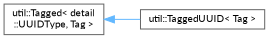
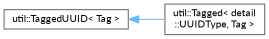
(127, 19) -> (152, 19)
